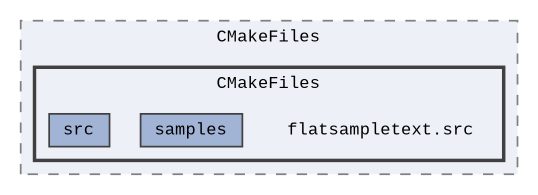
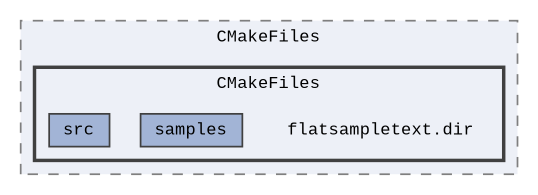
(381, 130) -> (381, 130)
